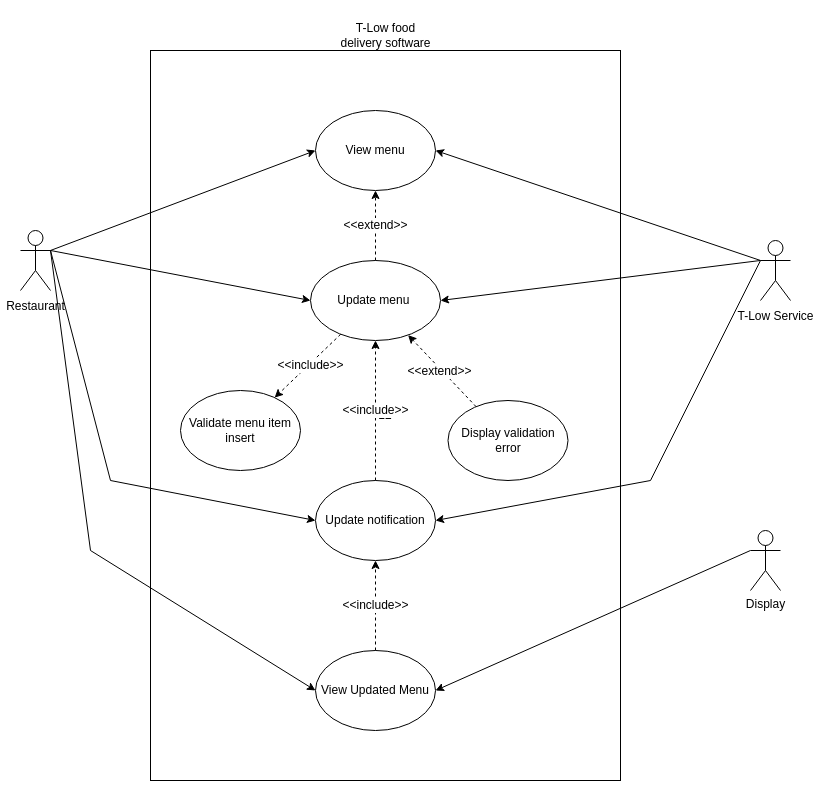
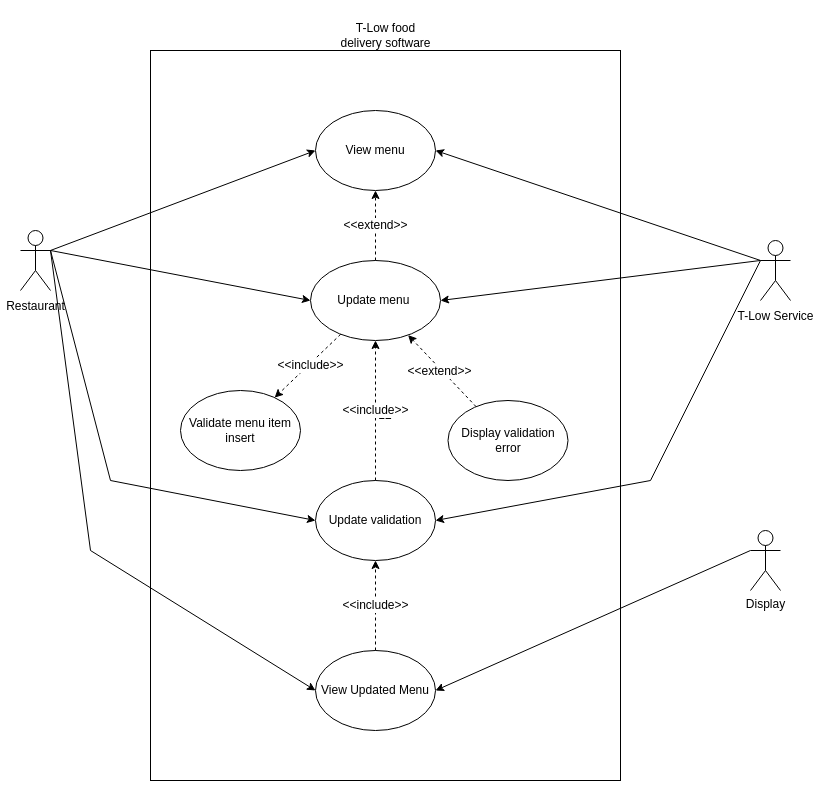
(376, 521) -> (376, 521)
